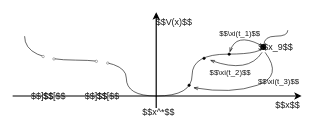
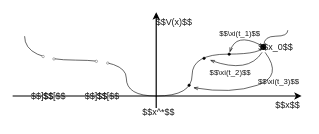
(276, 47) -> (276, 47)
